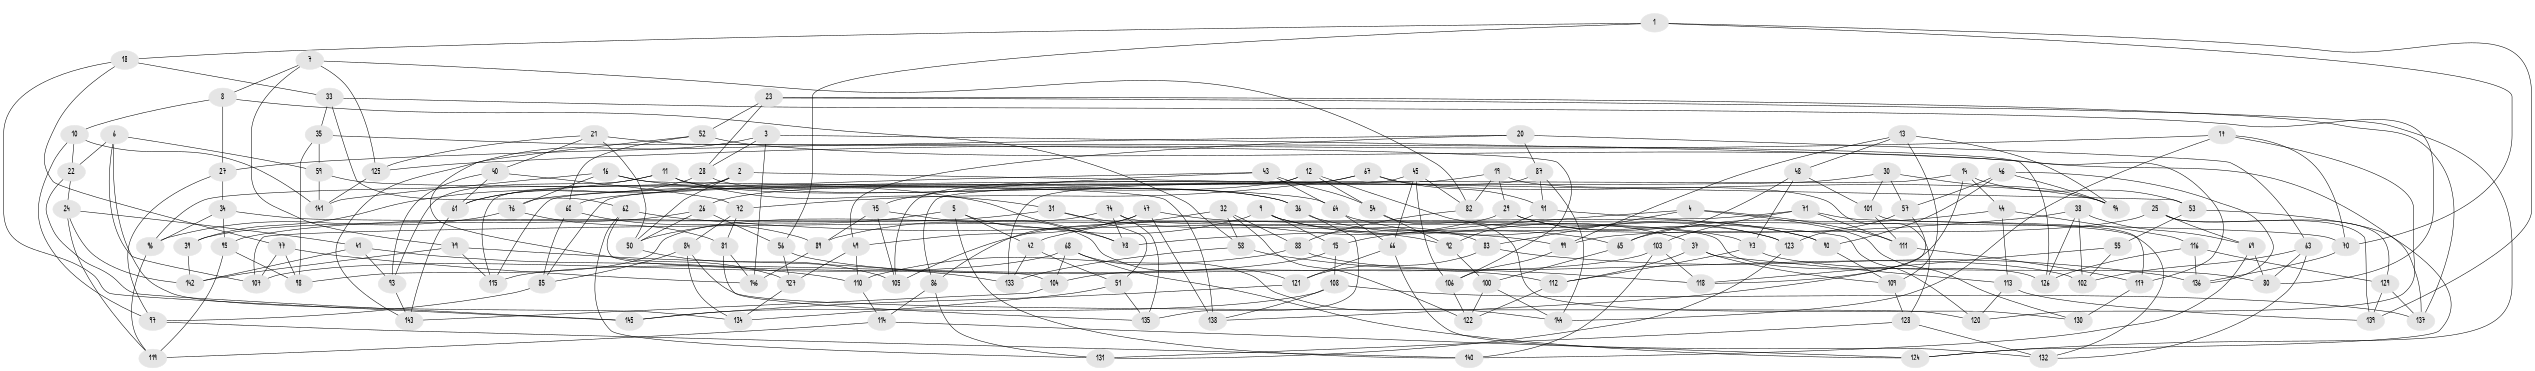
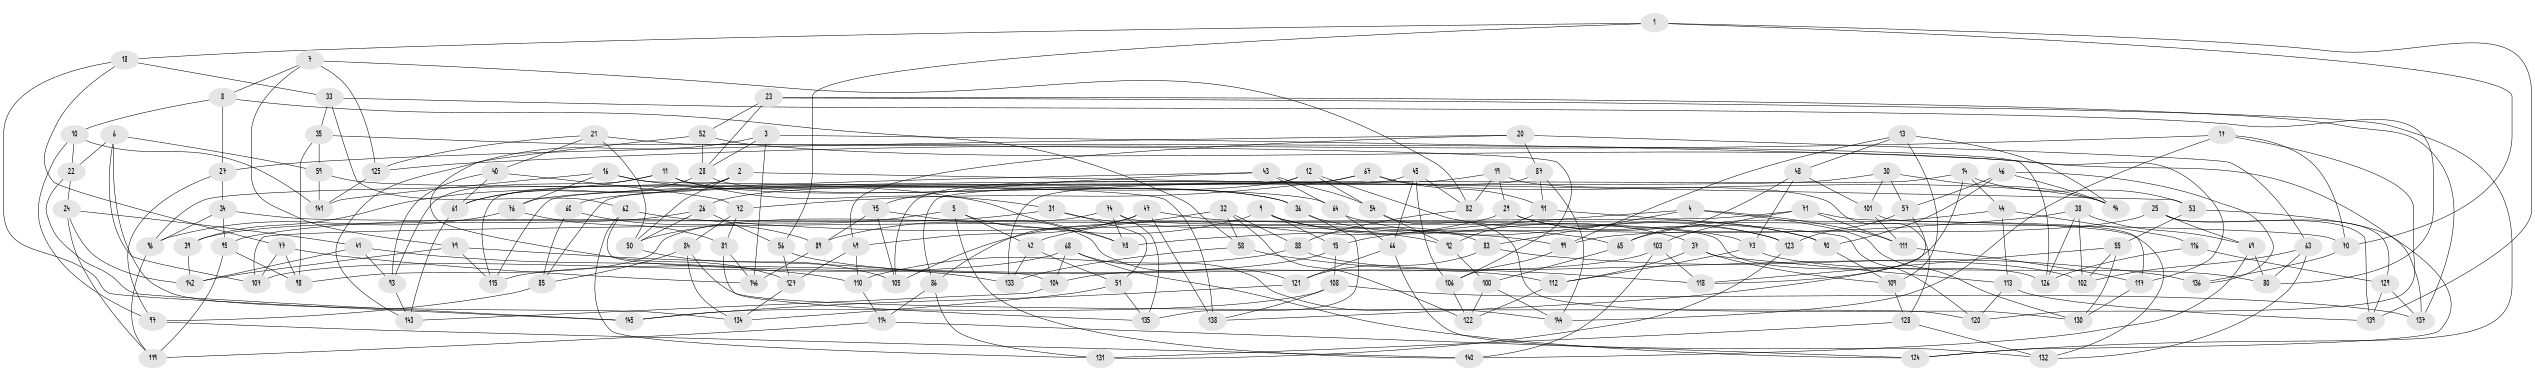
(589, 161) -> (702, 156)
(2195, 262) -> none
(791, 284) -> (791, 284)
none -> (2105, 286)
